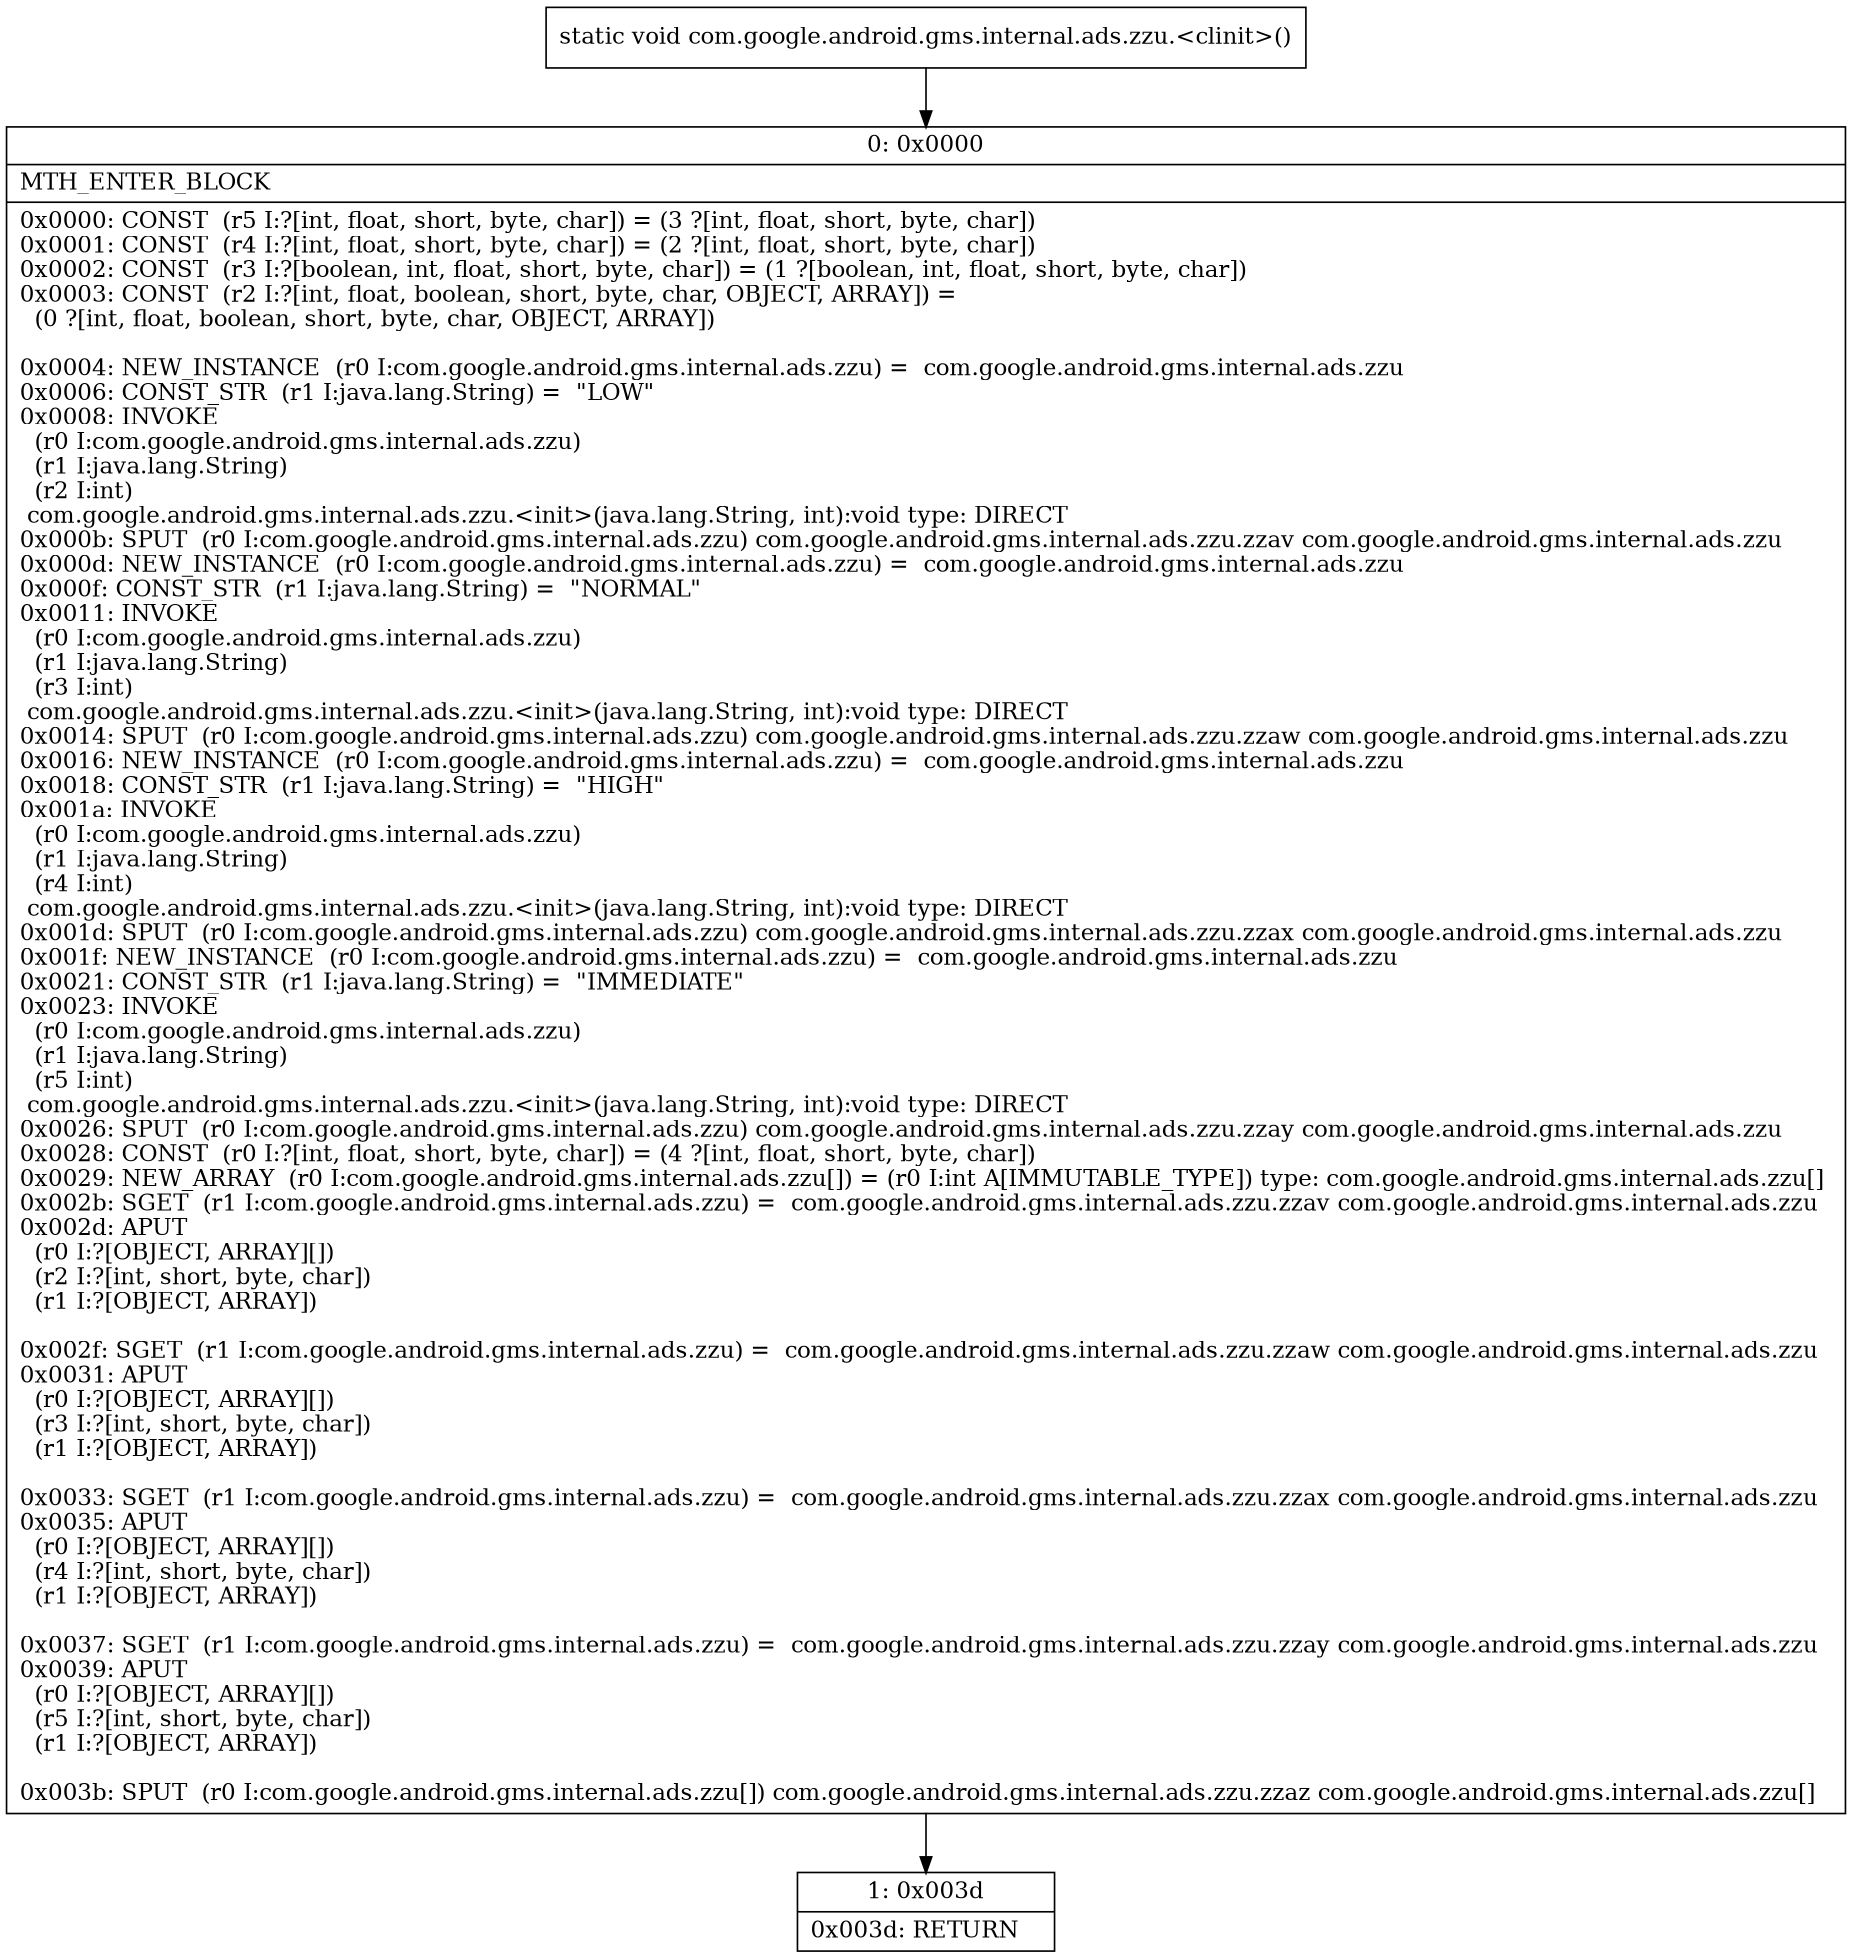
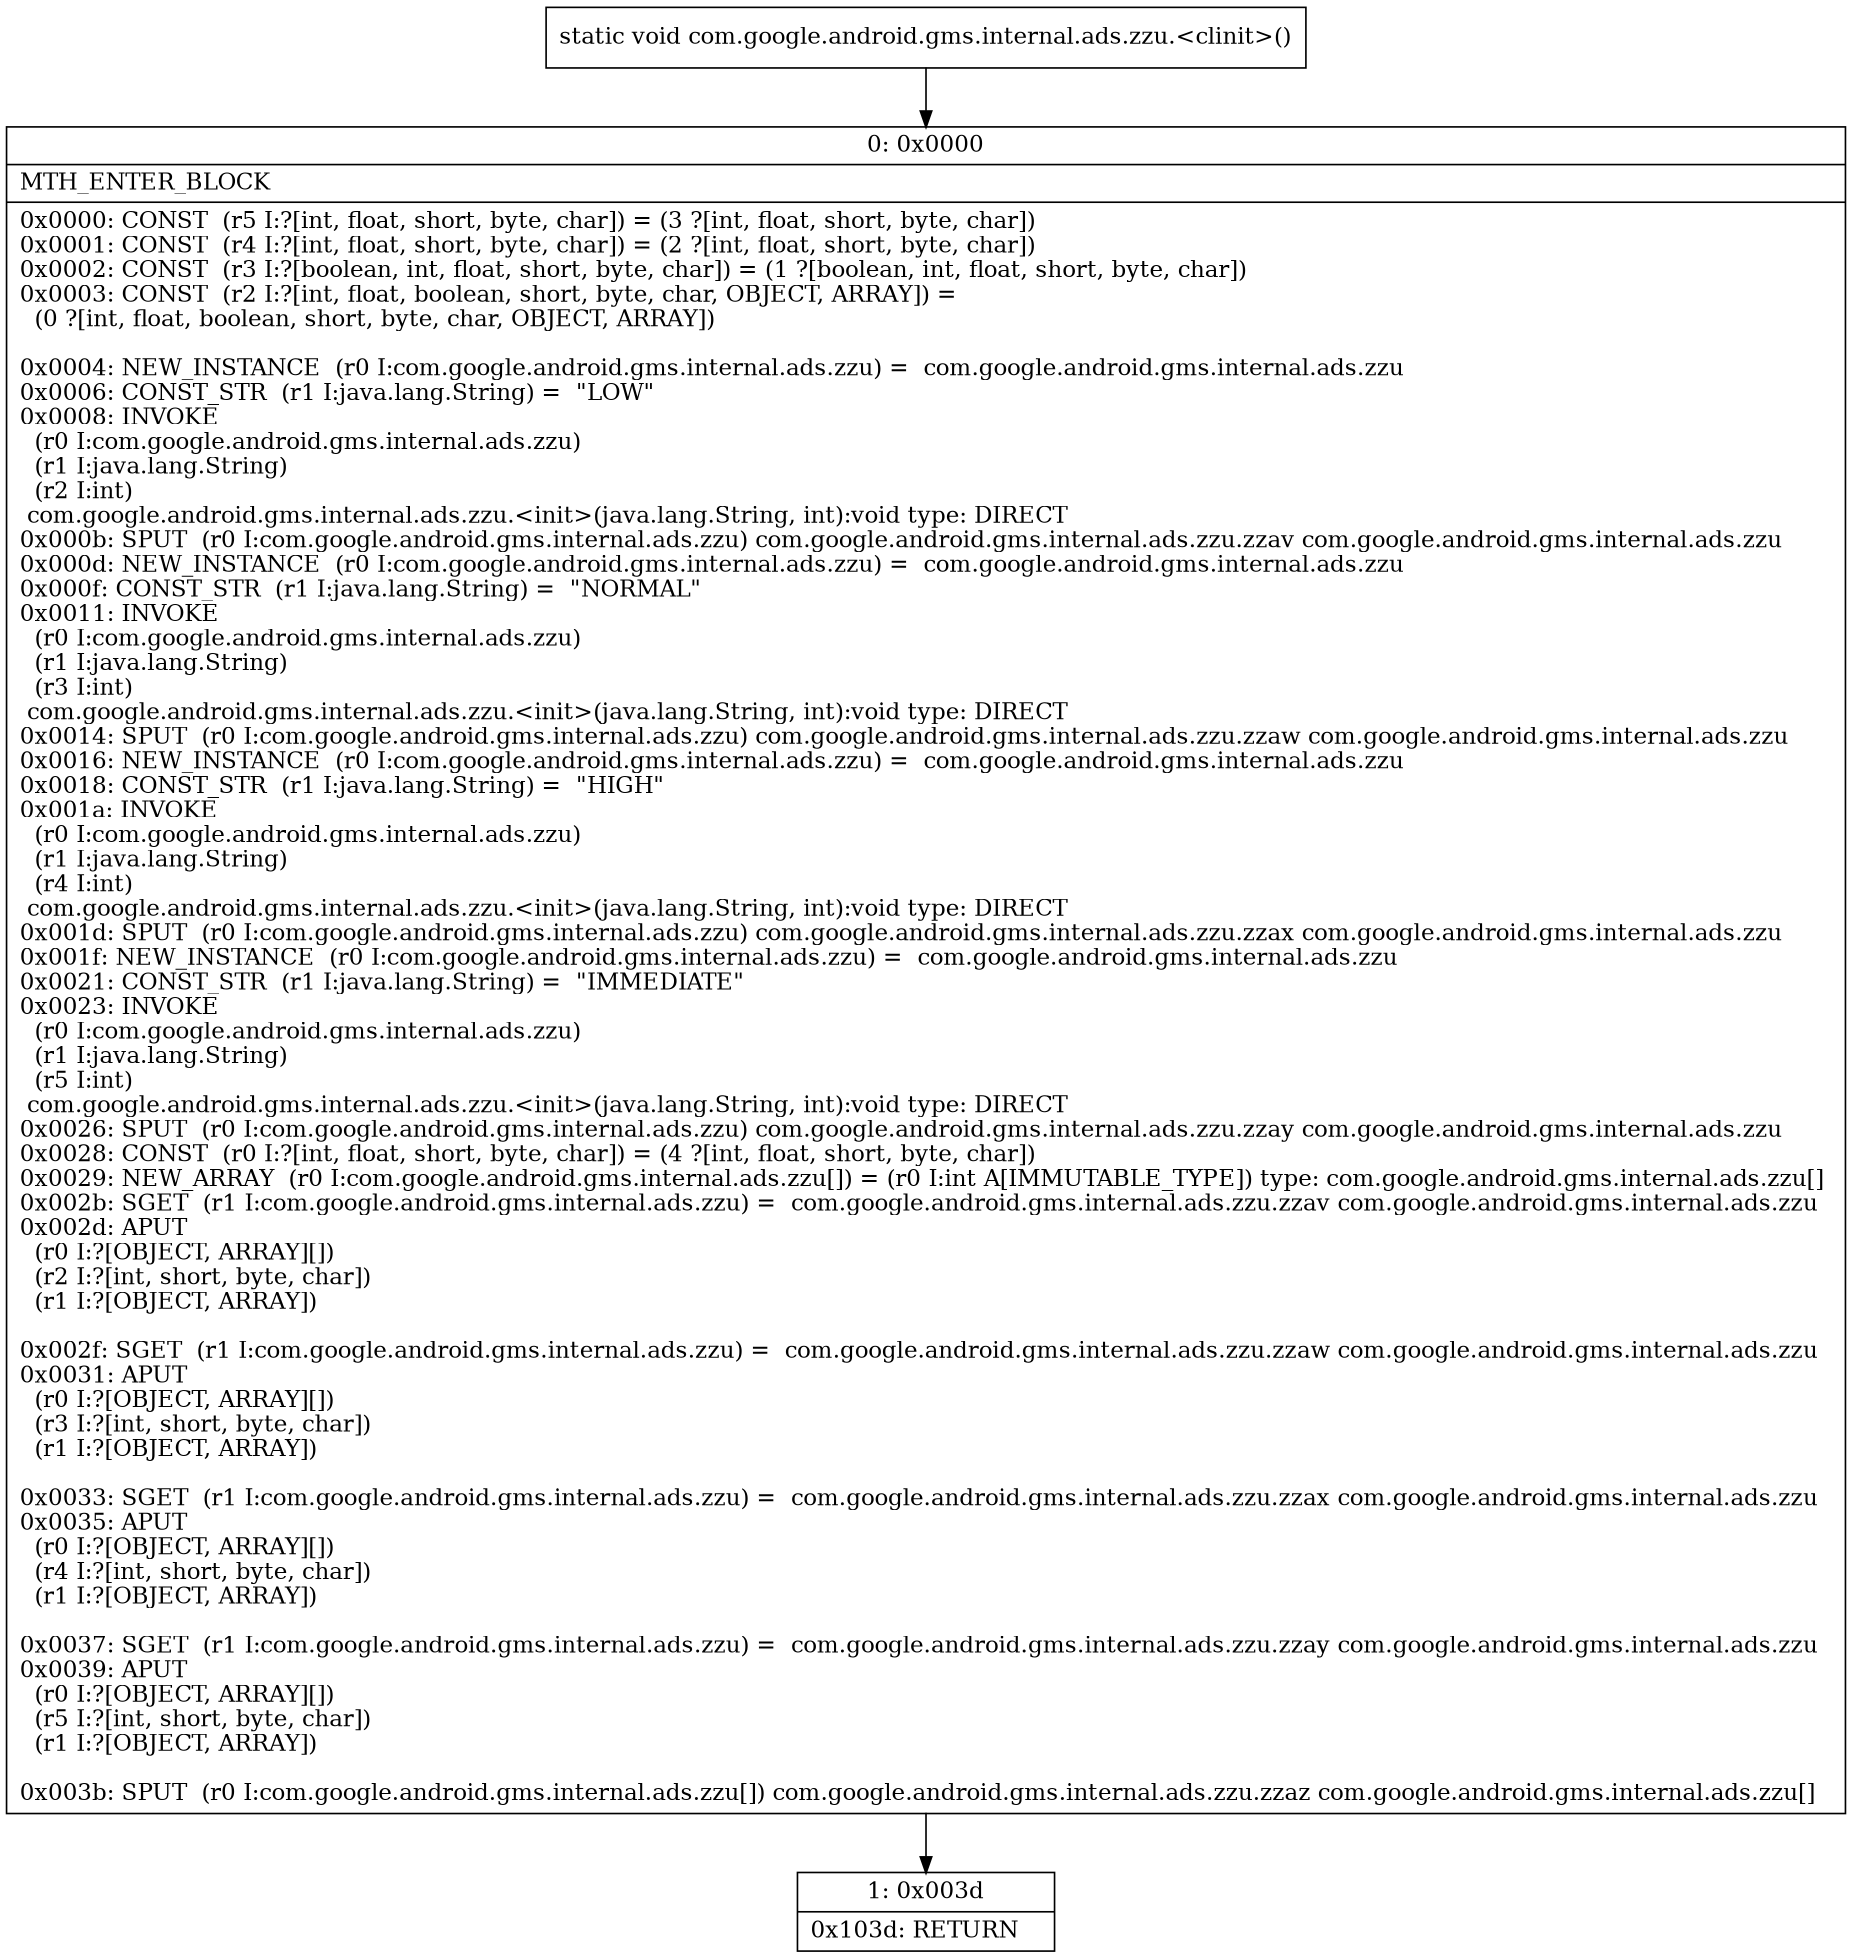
(926, 1931) -> (926, 1931)
